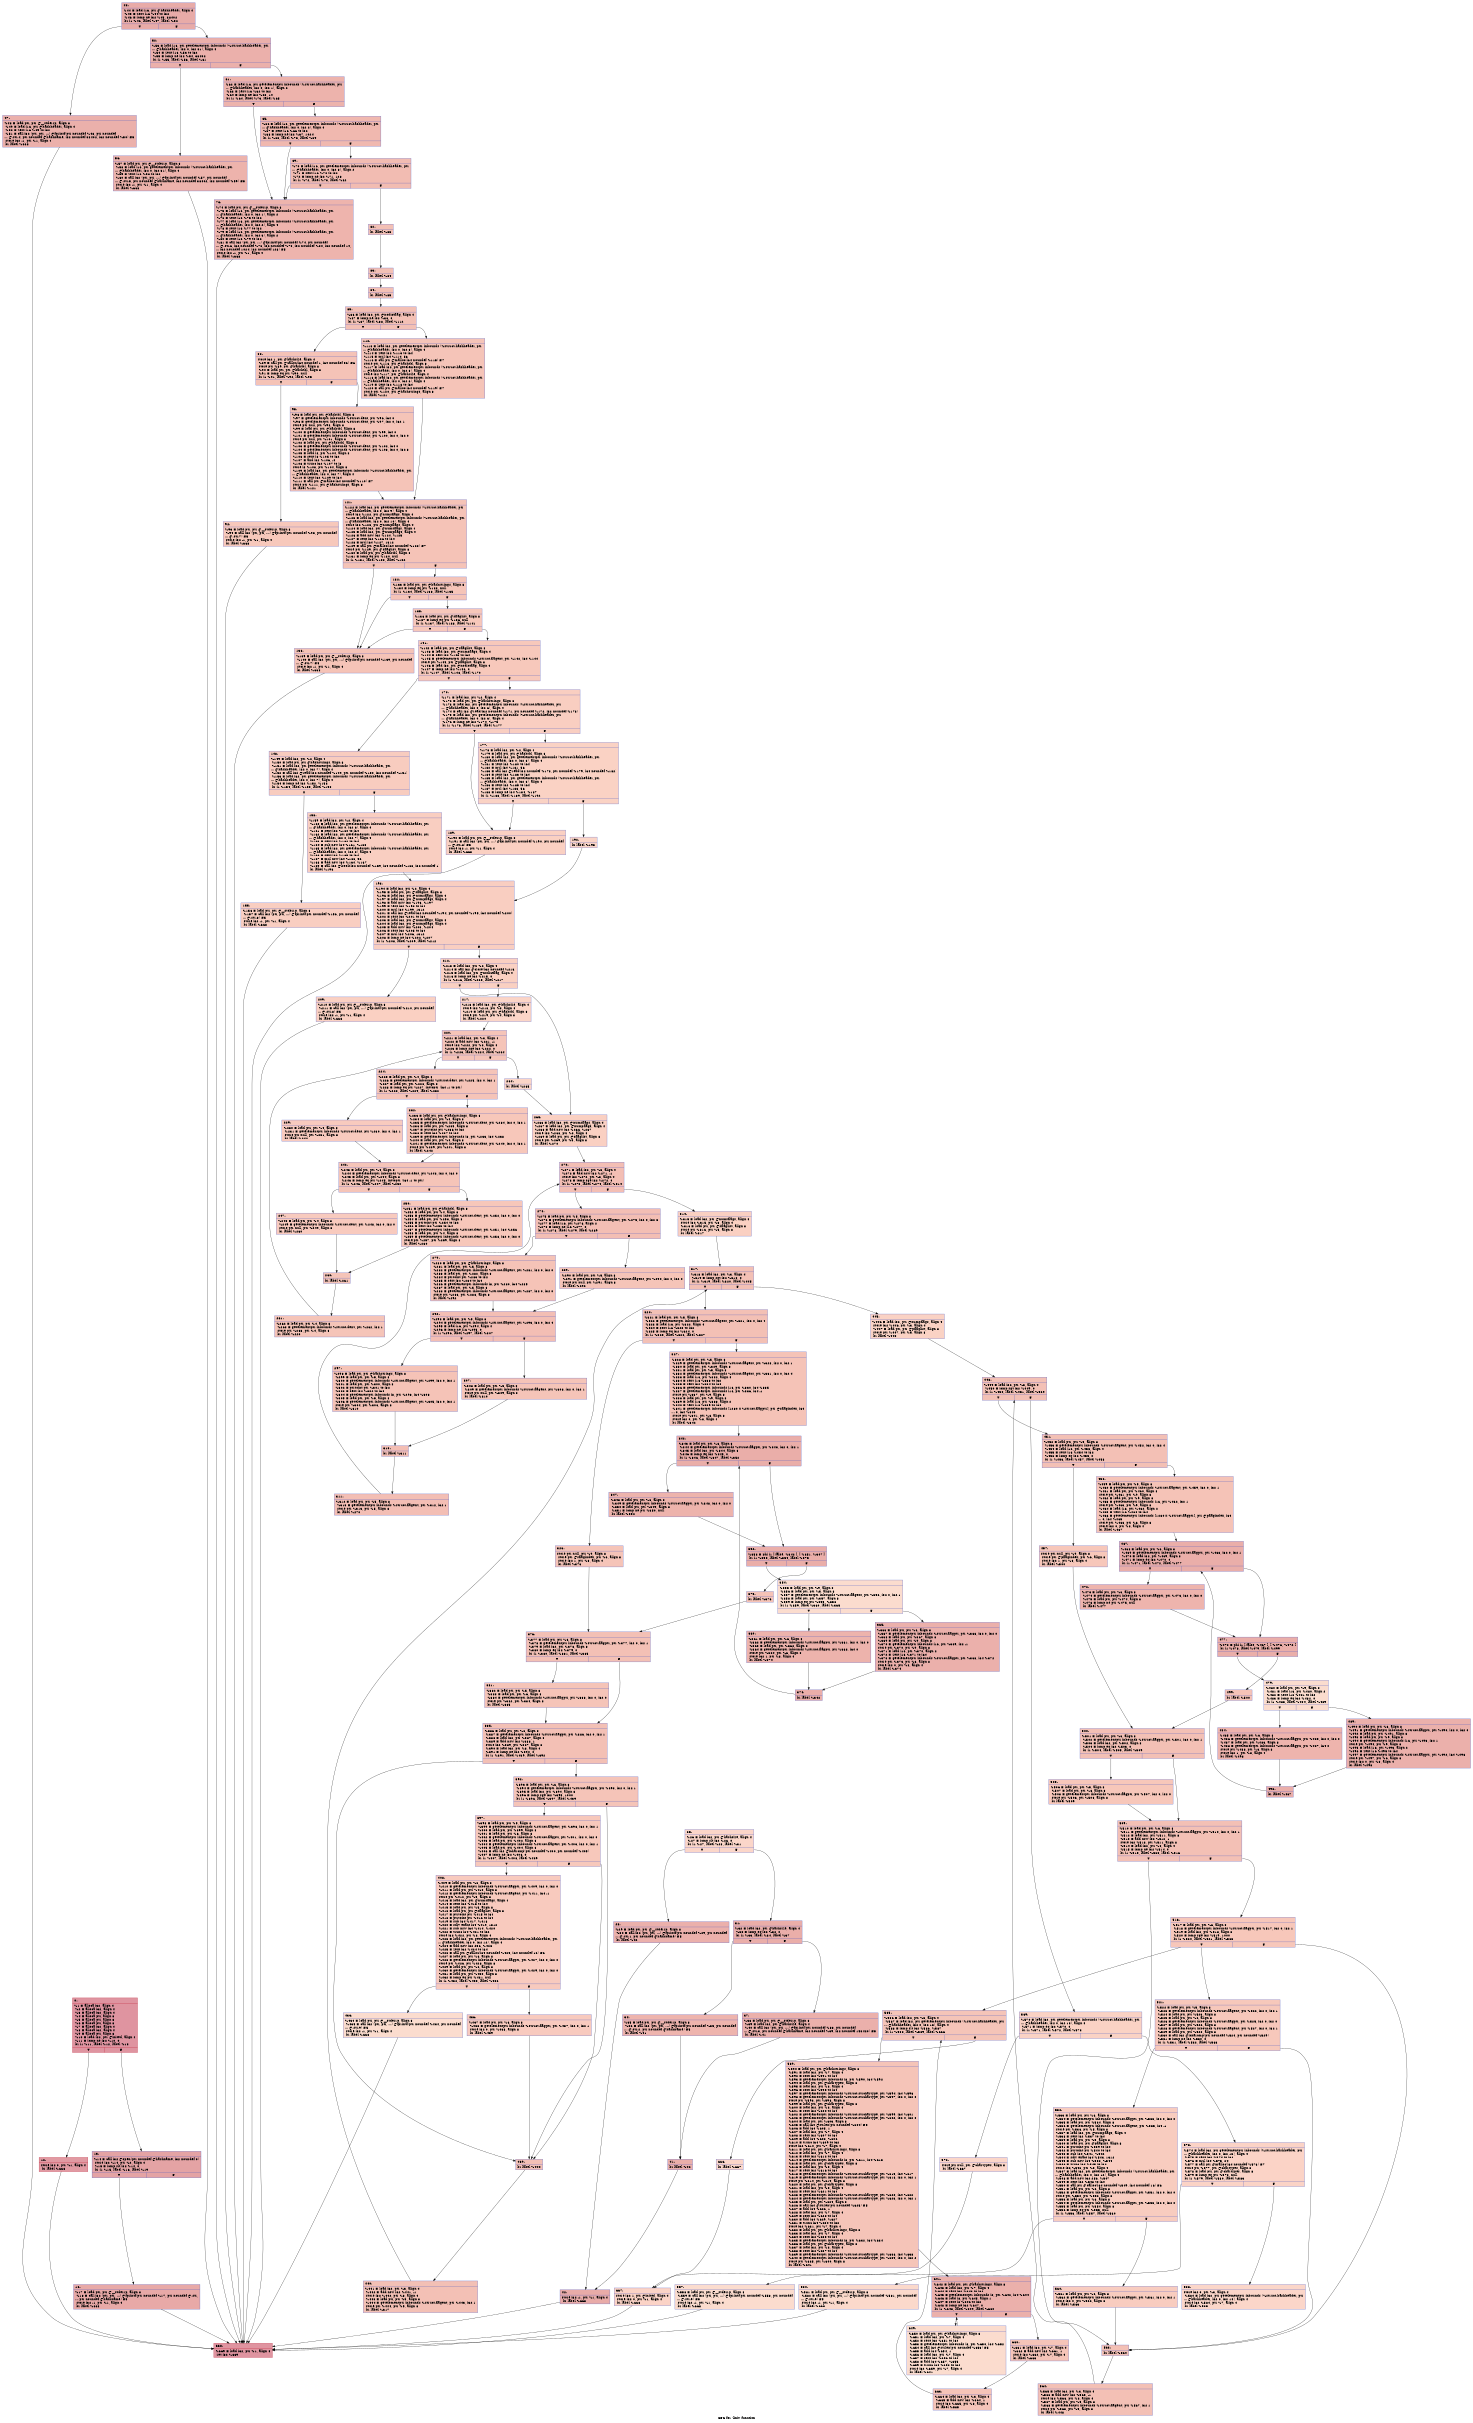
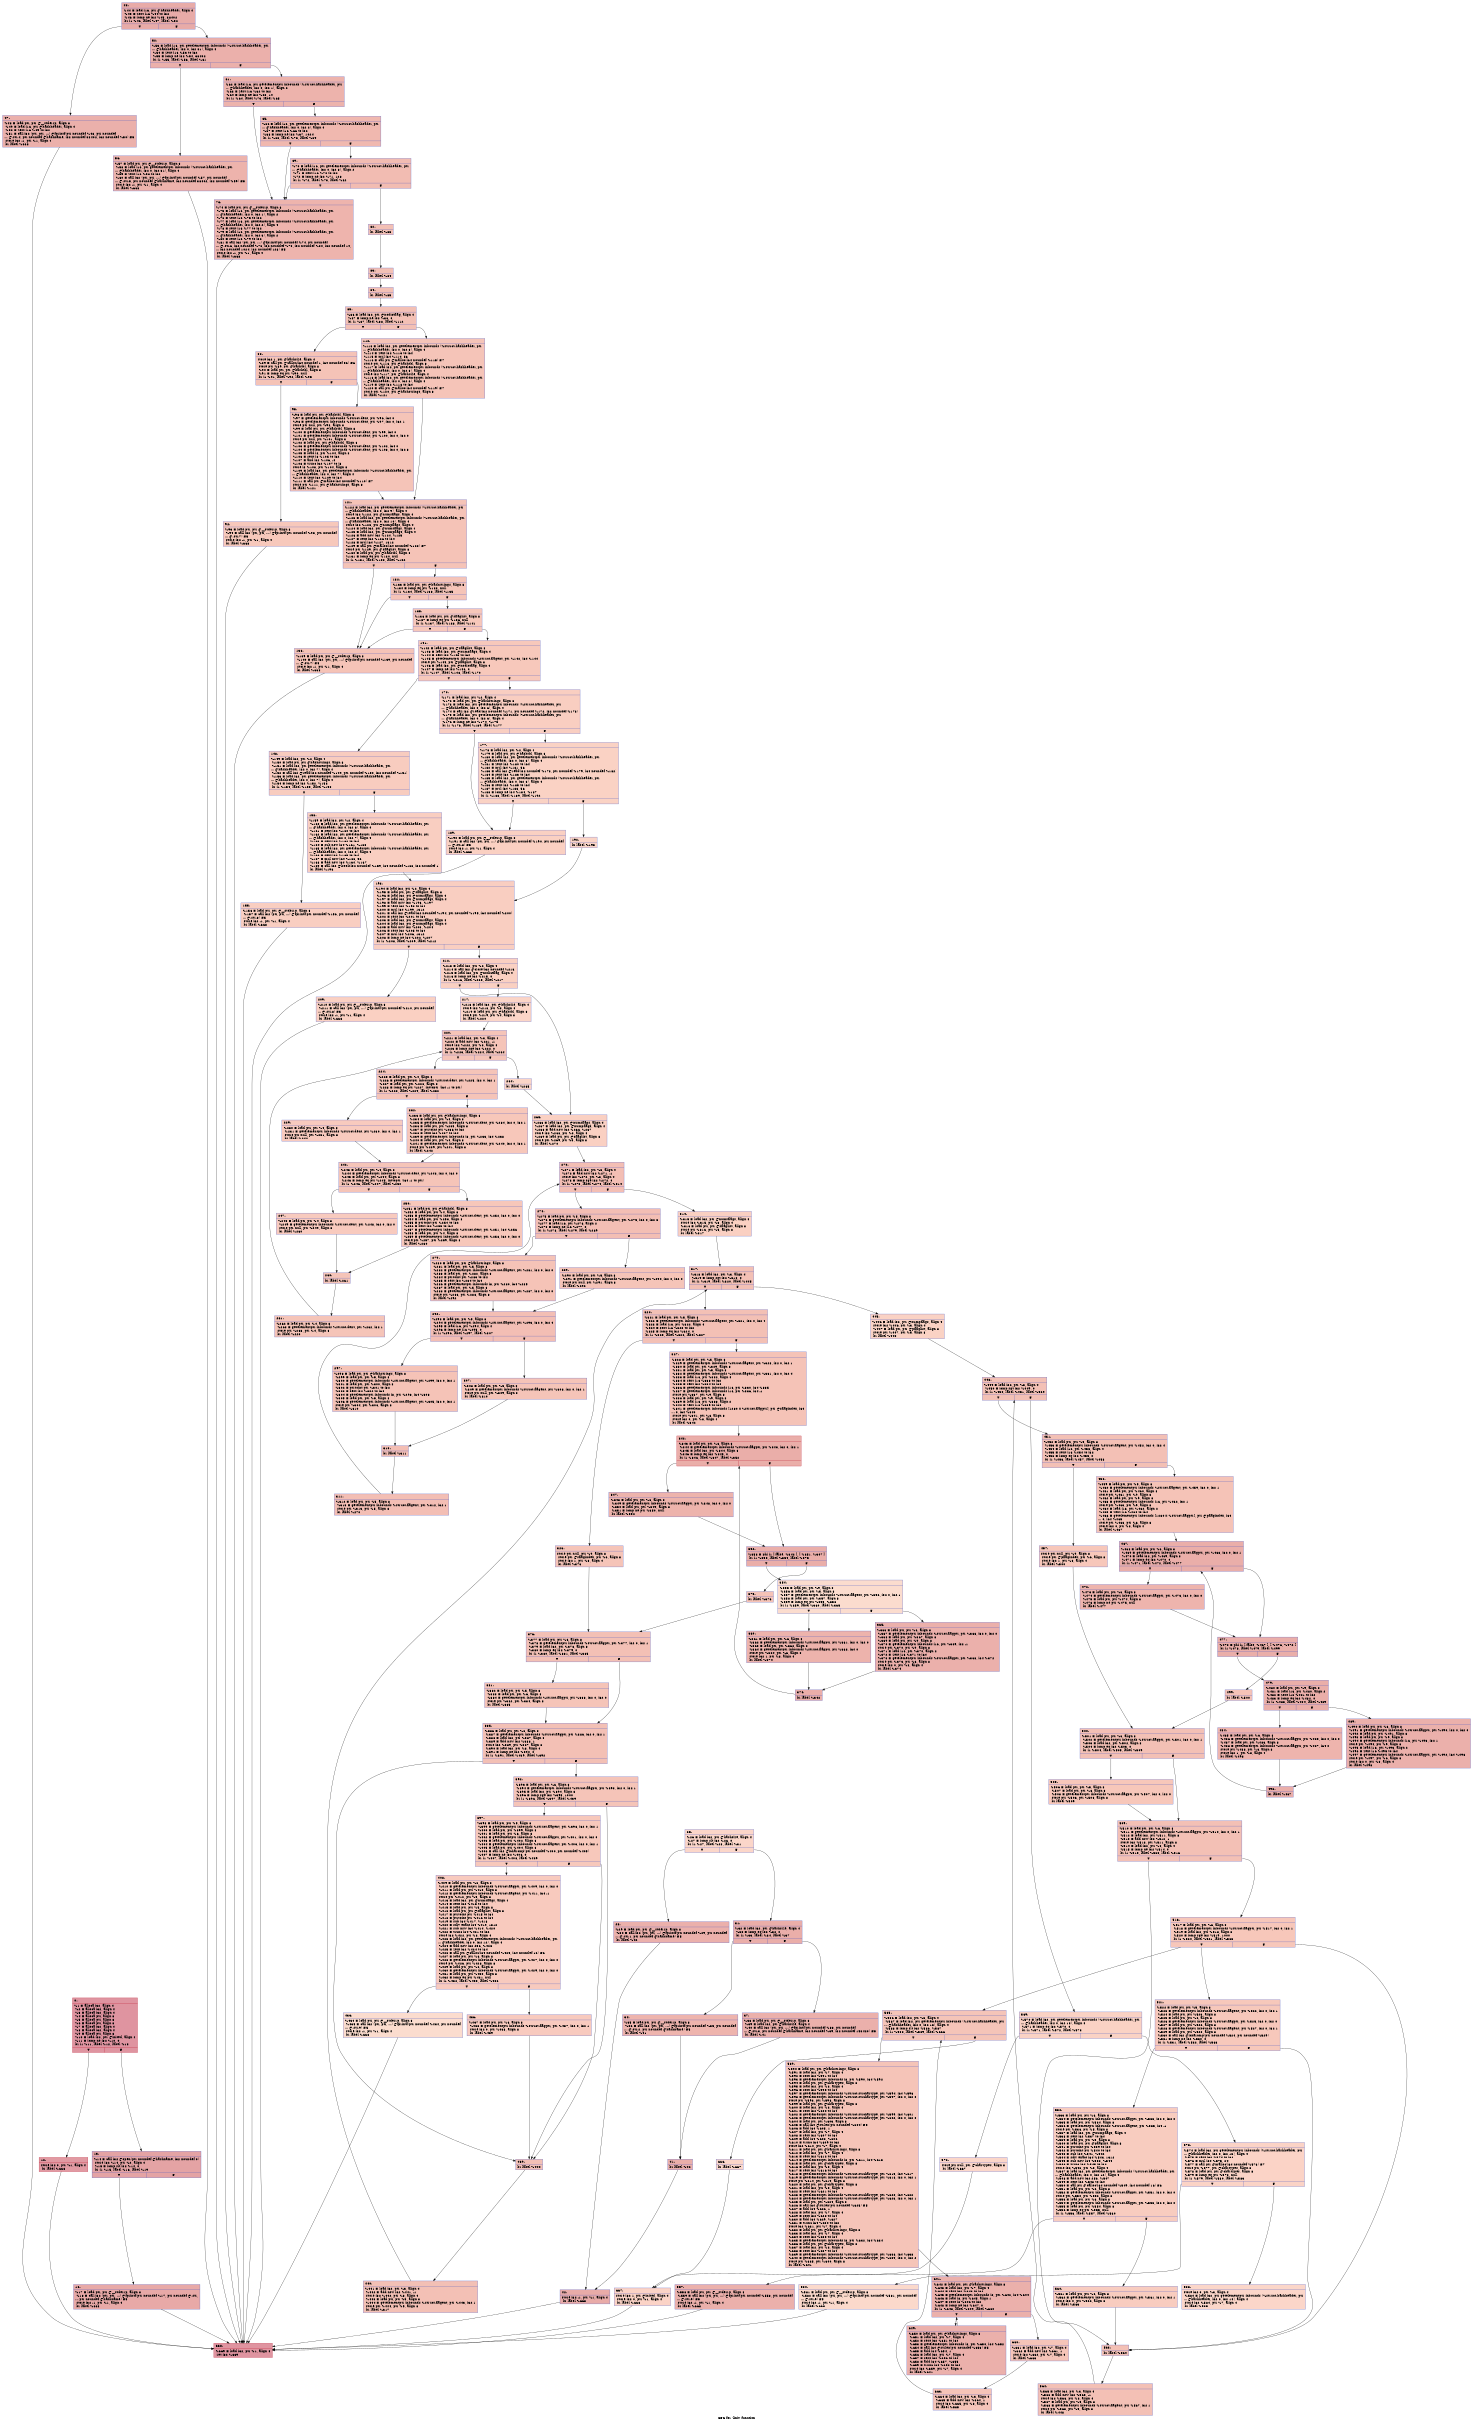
(739, 1451) -> (739, 1451)
(1296, 1695) -> (1296, 1695)
(735, 2297) -> (735, 2297)
(956, 2350) -> (956, 2350)
